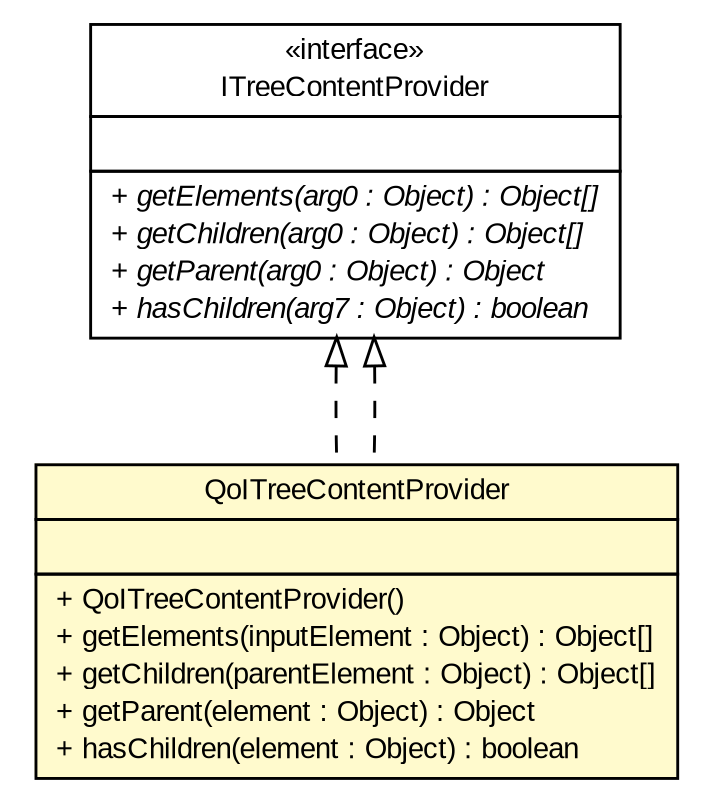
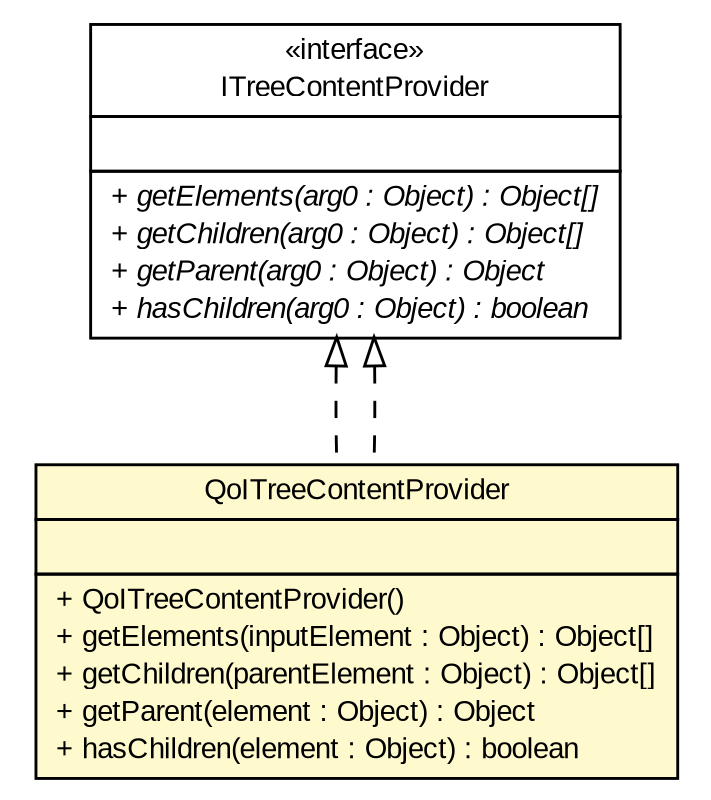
(350, 309) -> (350, 309)
